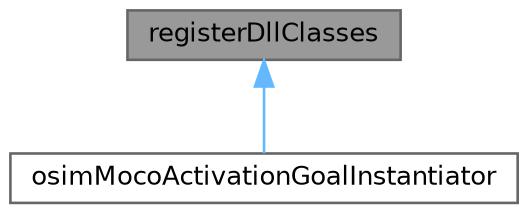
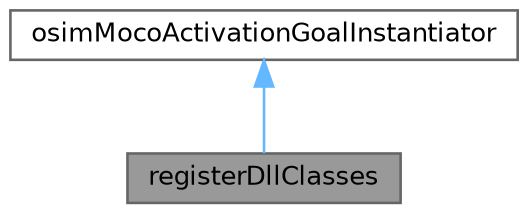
(264, 120) -> (264, 120)
